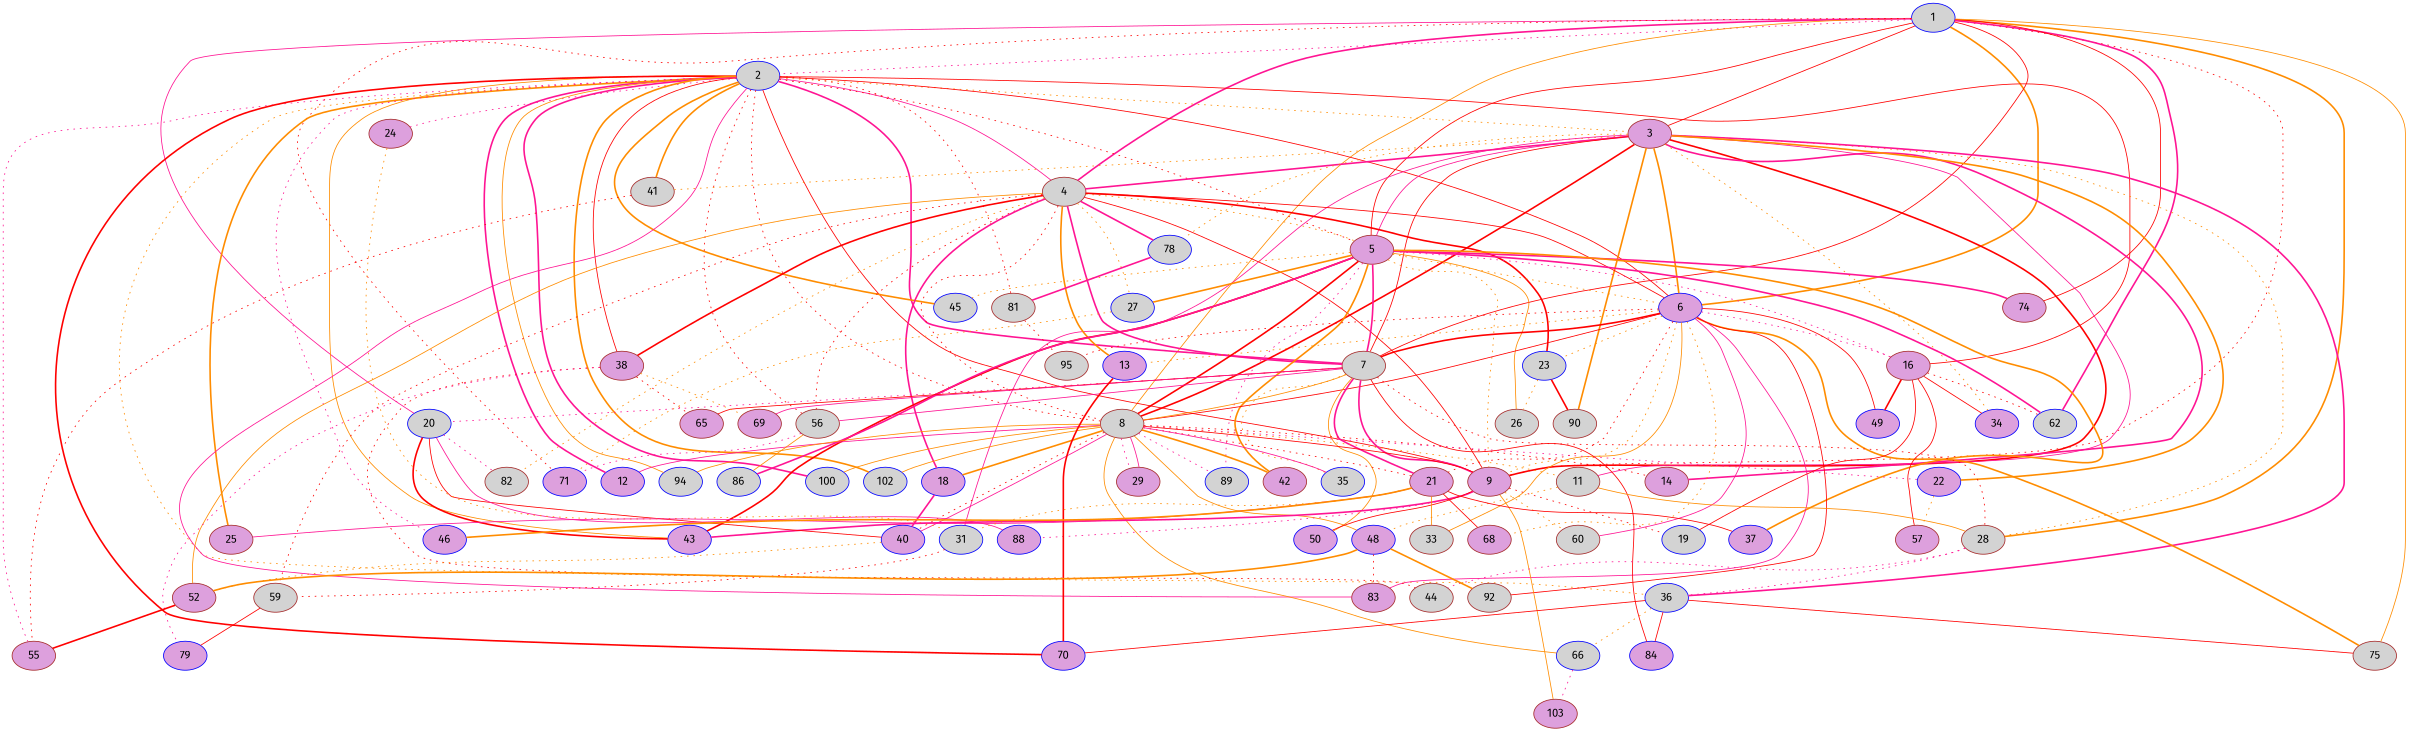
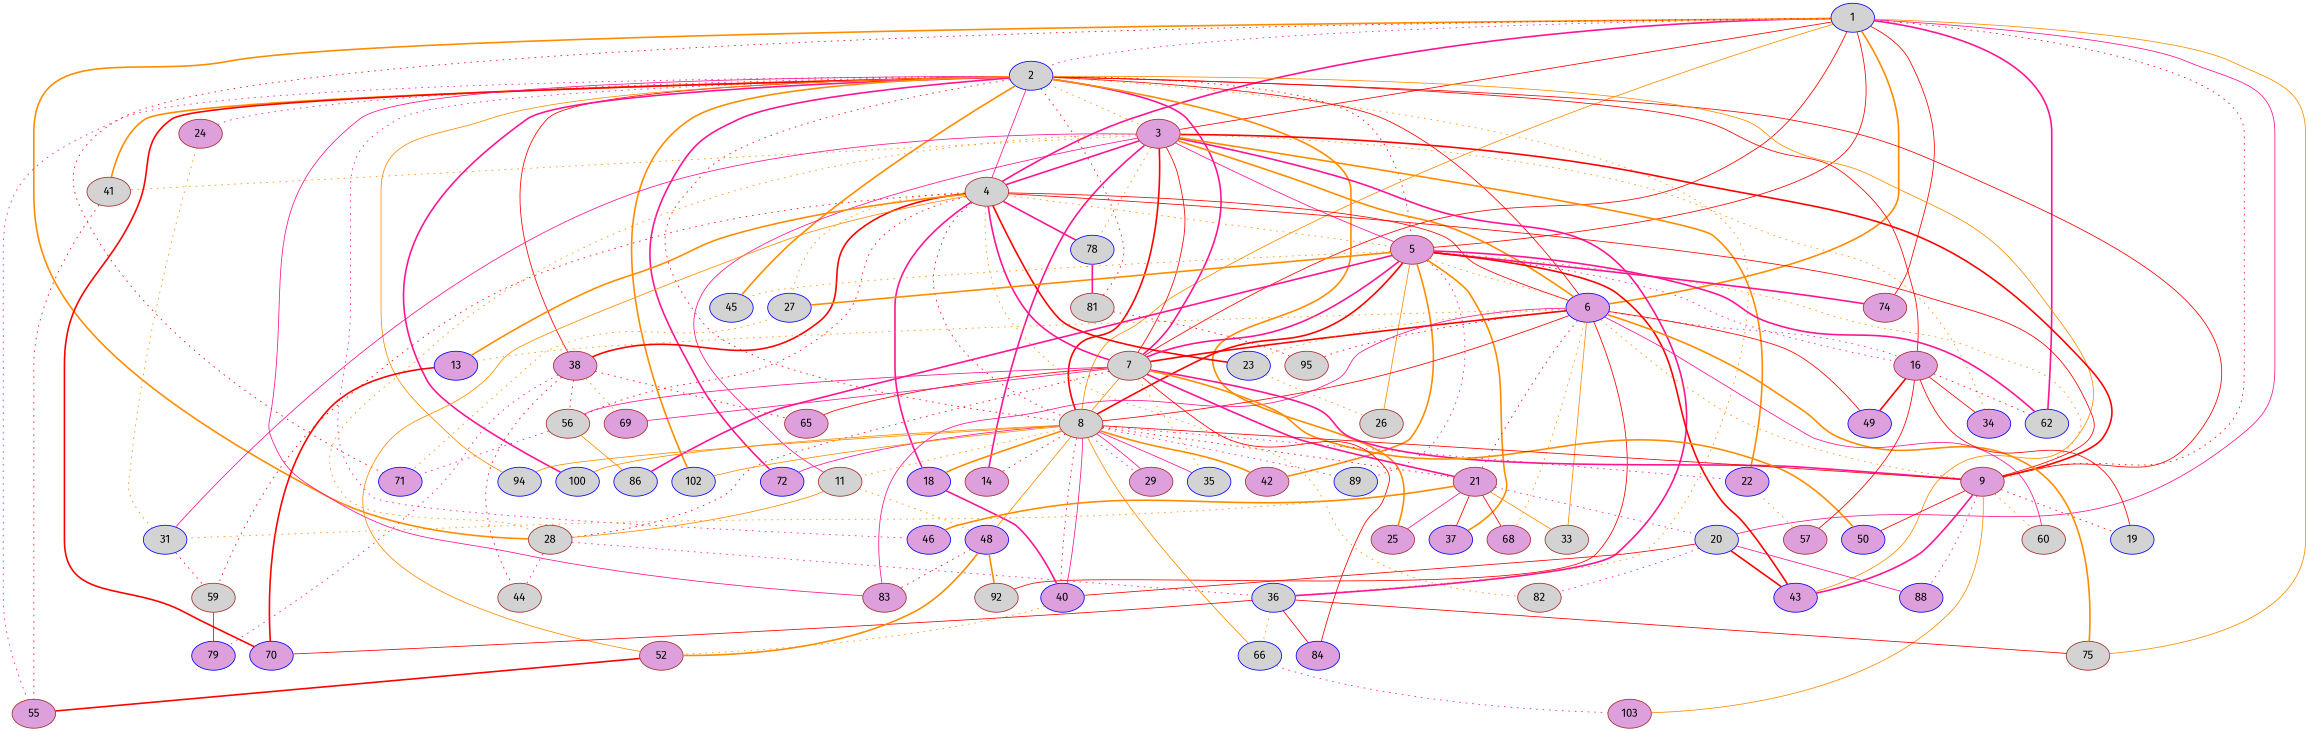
(704, 257) -> (572, 395)
(696, 408) -> (1596, 511)
(1575, 424) -> none
(1359, 456) -> (1561, 447)
(623, 482) -> (782, 482)
